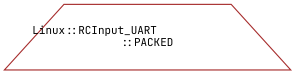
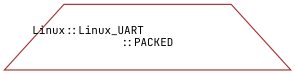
(148, 37) -> (148, 37)
